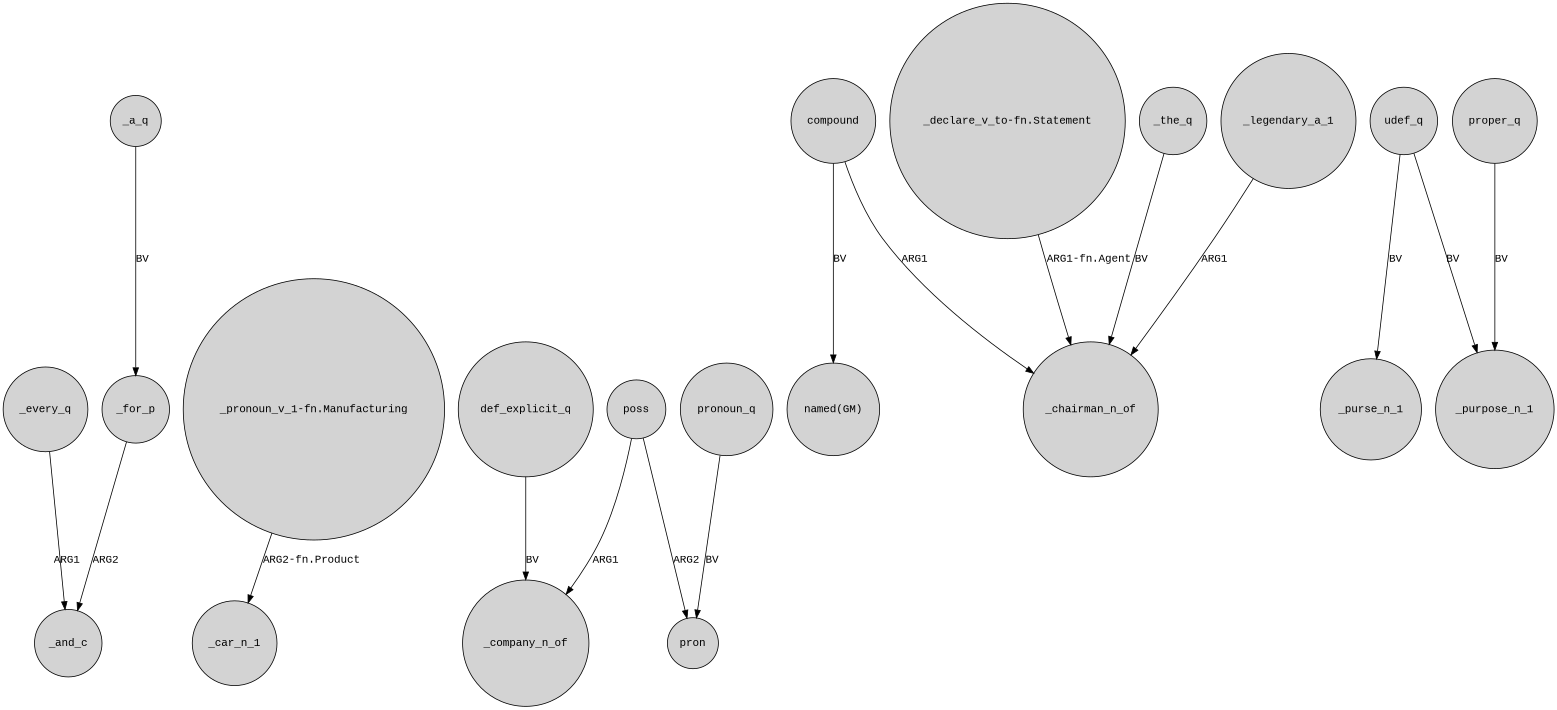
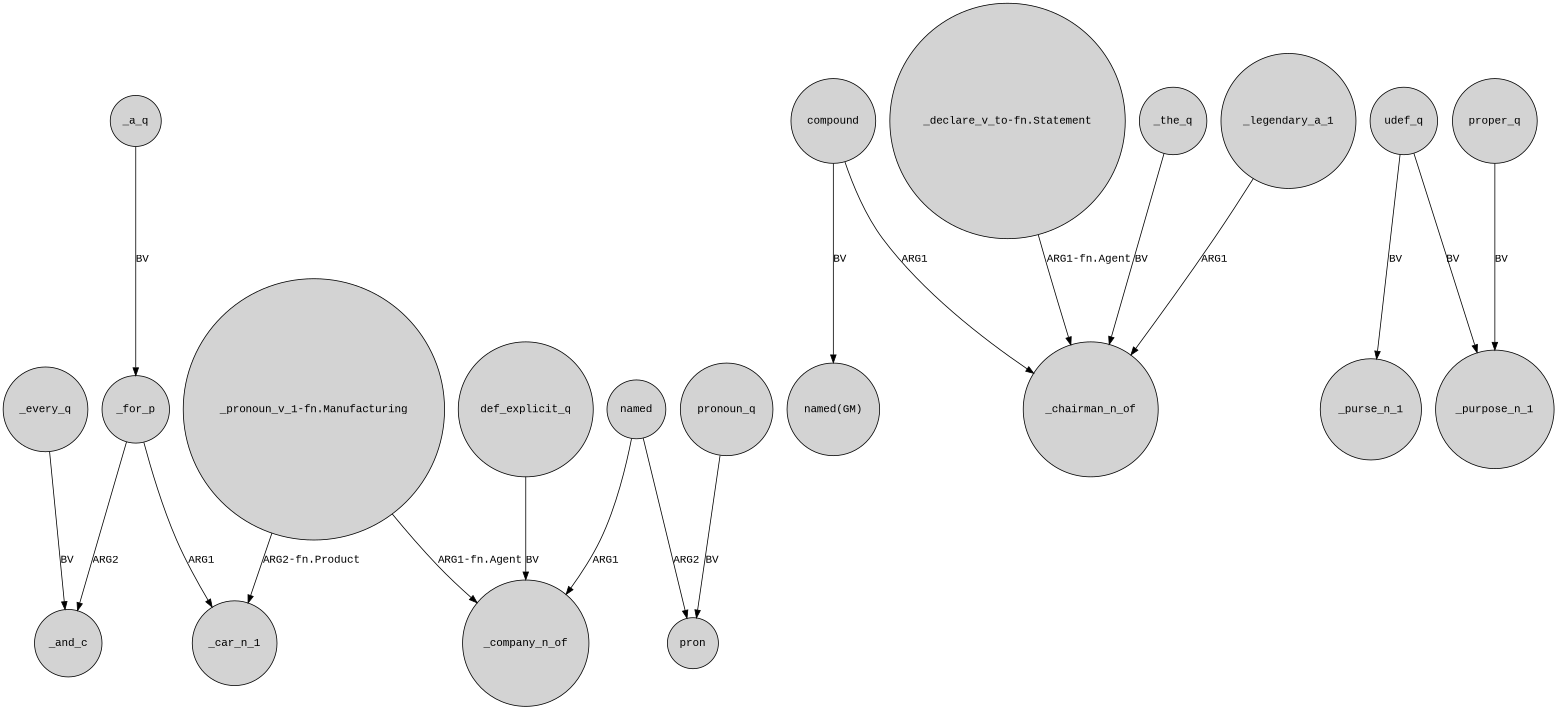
(636, 409) -> (636, 409)
none -> (170, 524)
none -> (430, 557)
(67, 560) -> (67, 560)
